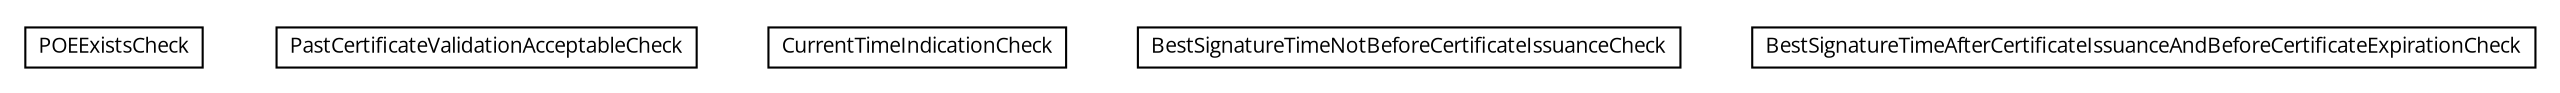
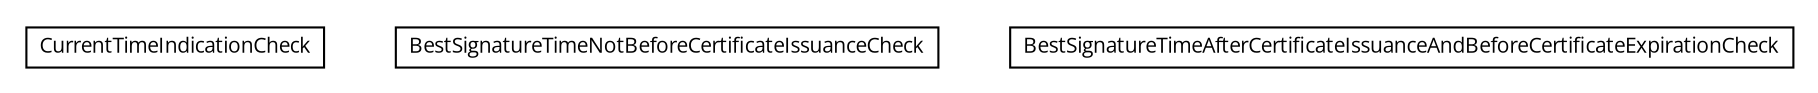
(114, 46) -> none
(486, 46) -> none
